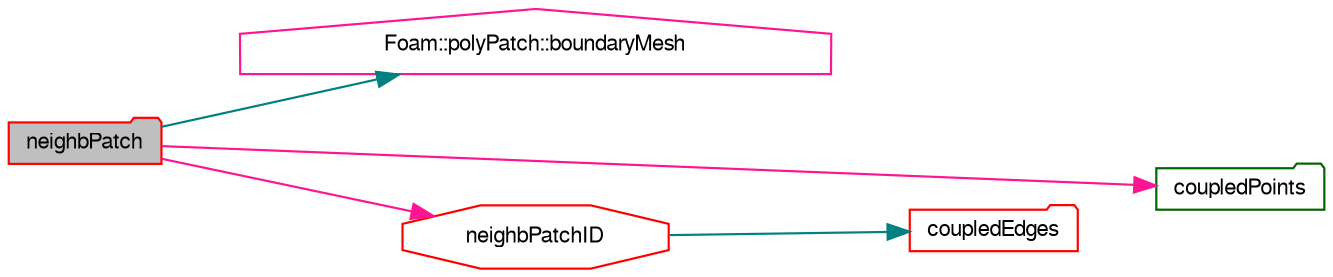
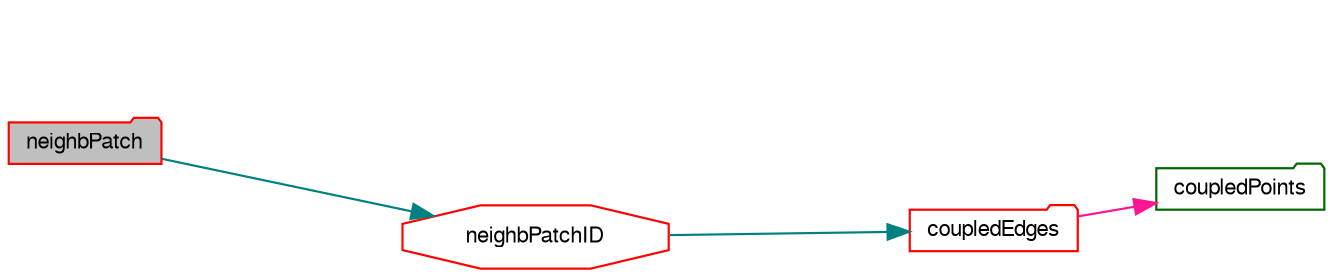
(536, 45) -> none
(648, 165) -> (1106, 212)
(287, 185) -> (287, 185)
